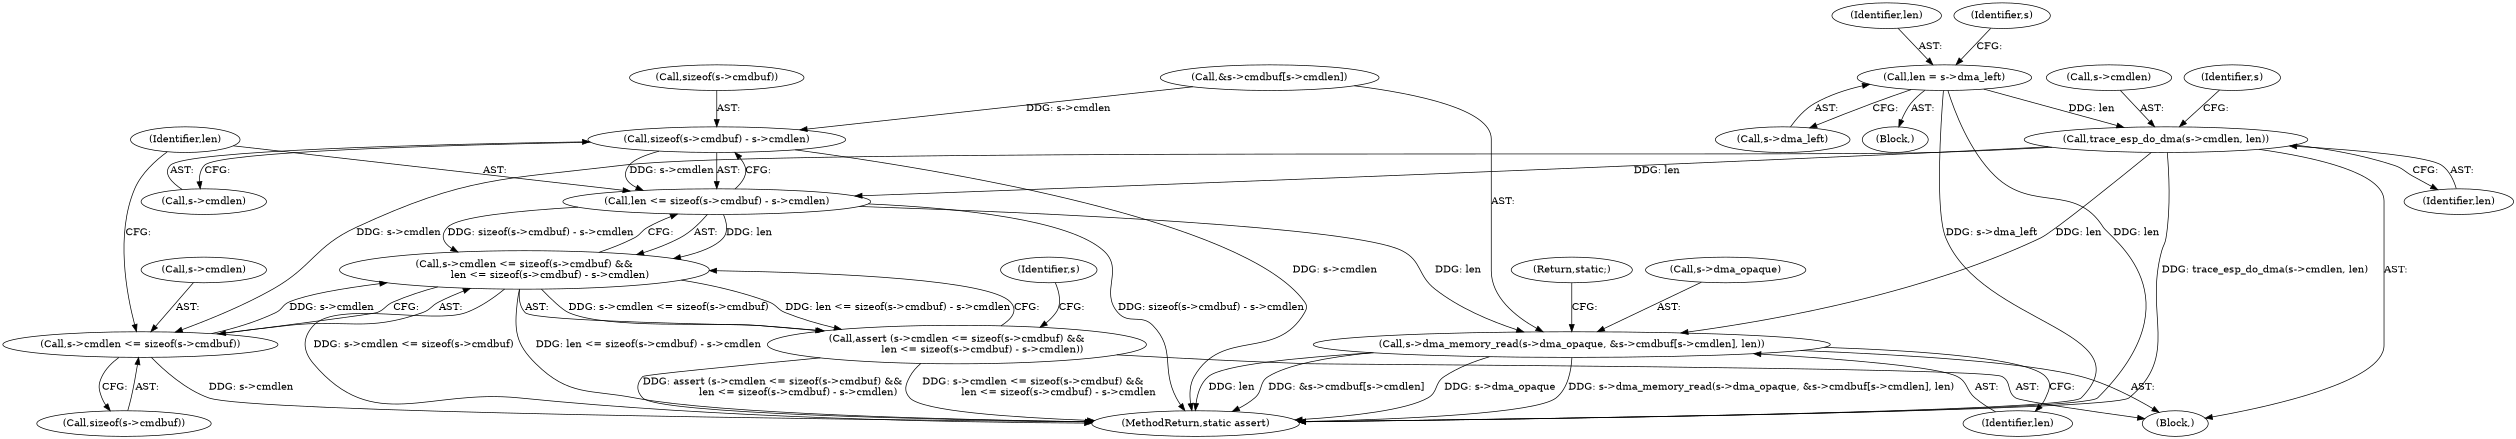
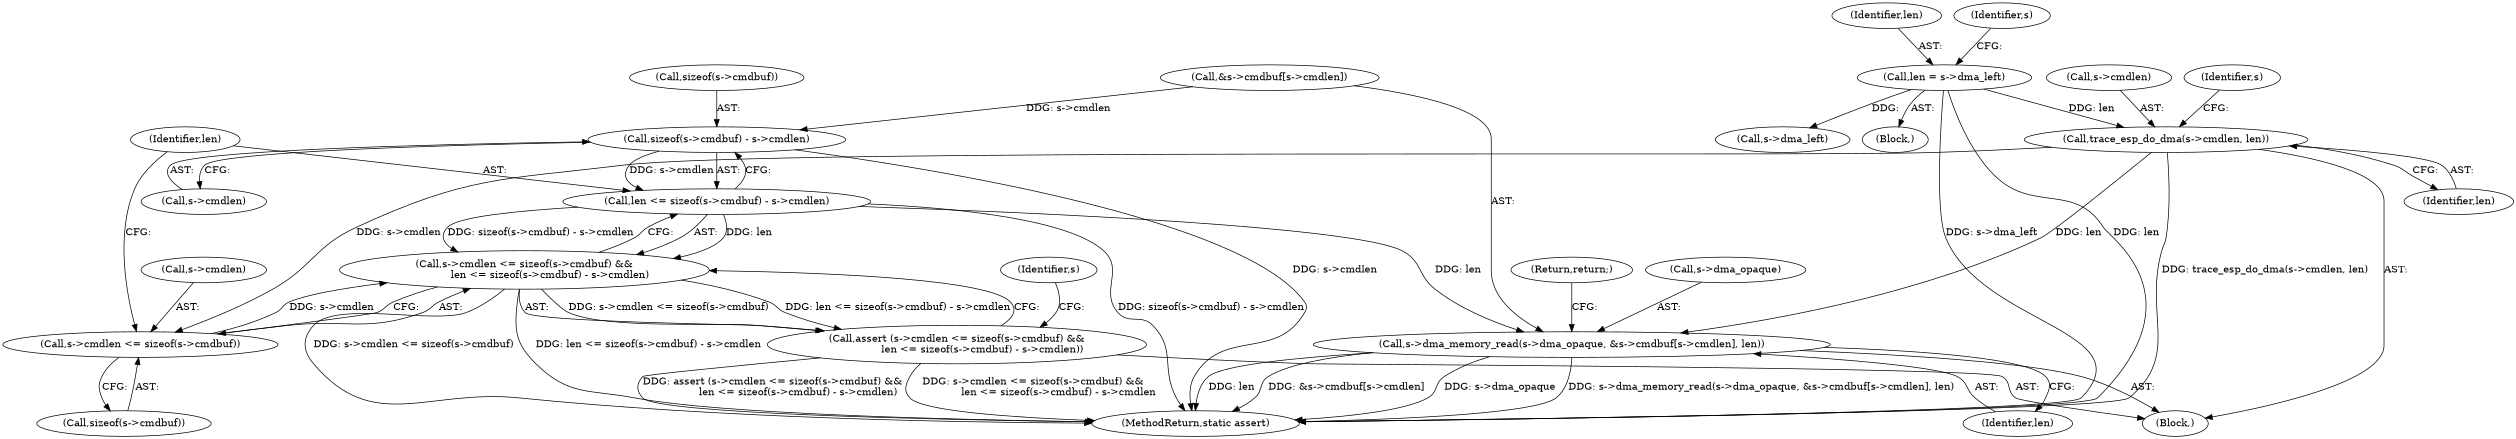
(1822, 99) -> none
(1887, 109) -> (1887, 109)
(1455, 173) -> none
(1572, 270) -> (1572, 270)
(611, 415) -> none
